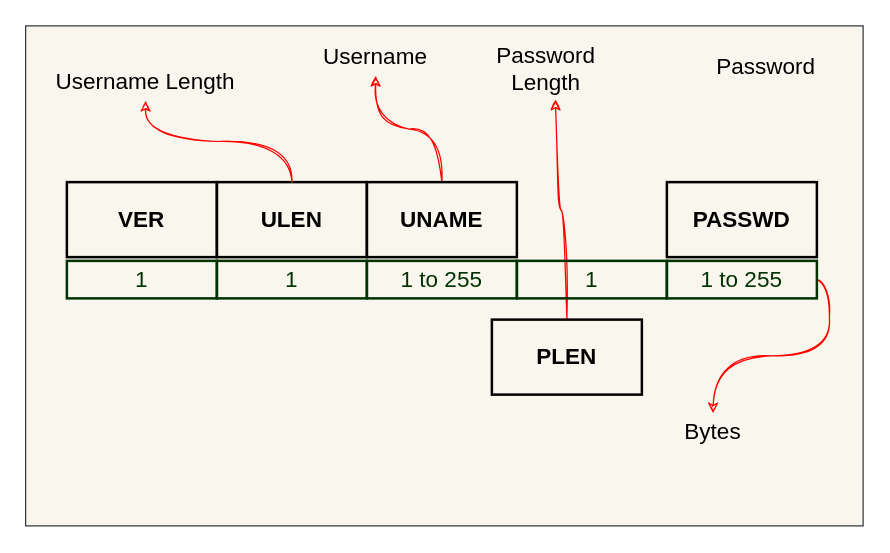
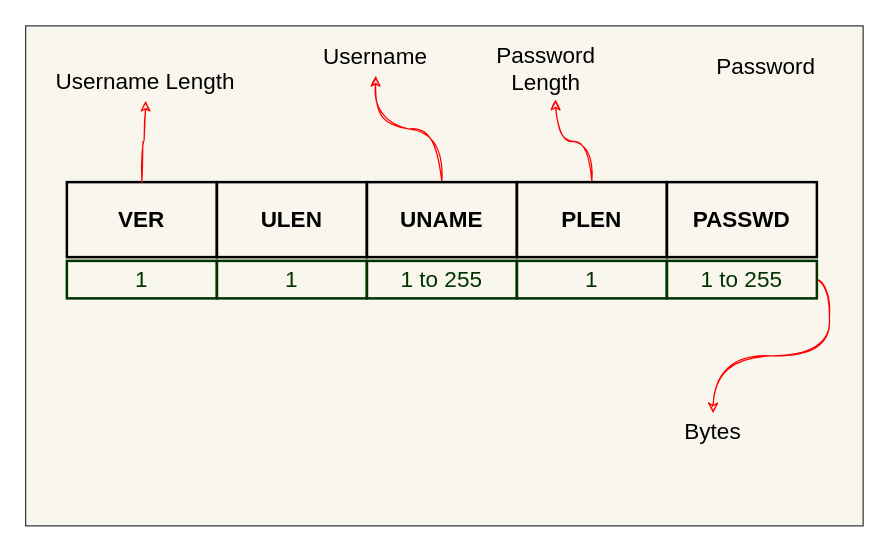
(223, 141) -> (143, 146)
(567, 357) -> (592, 219)
